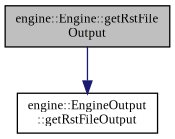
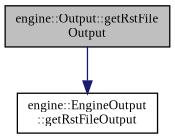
(87, 26) -> (87, 26)
